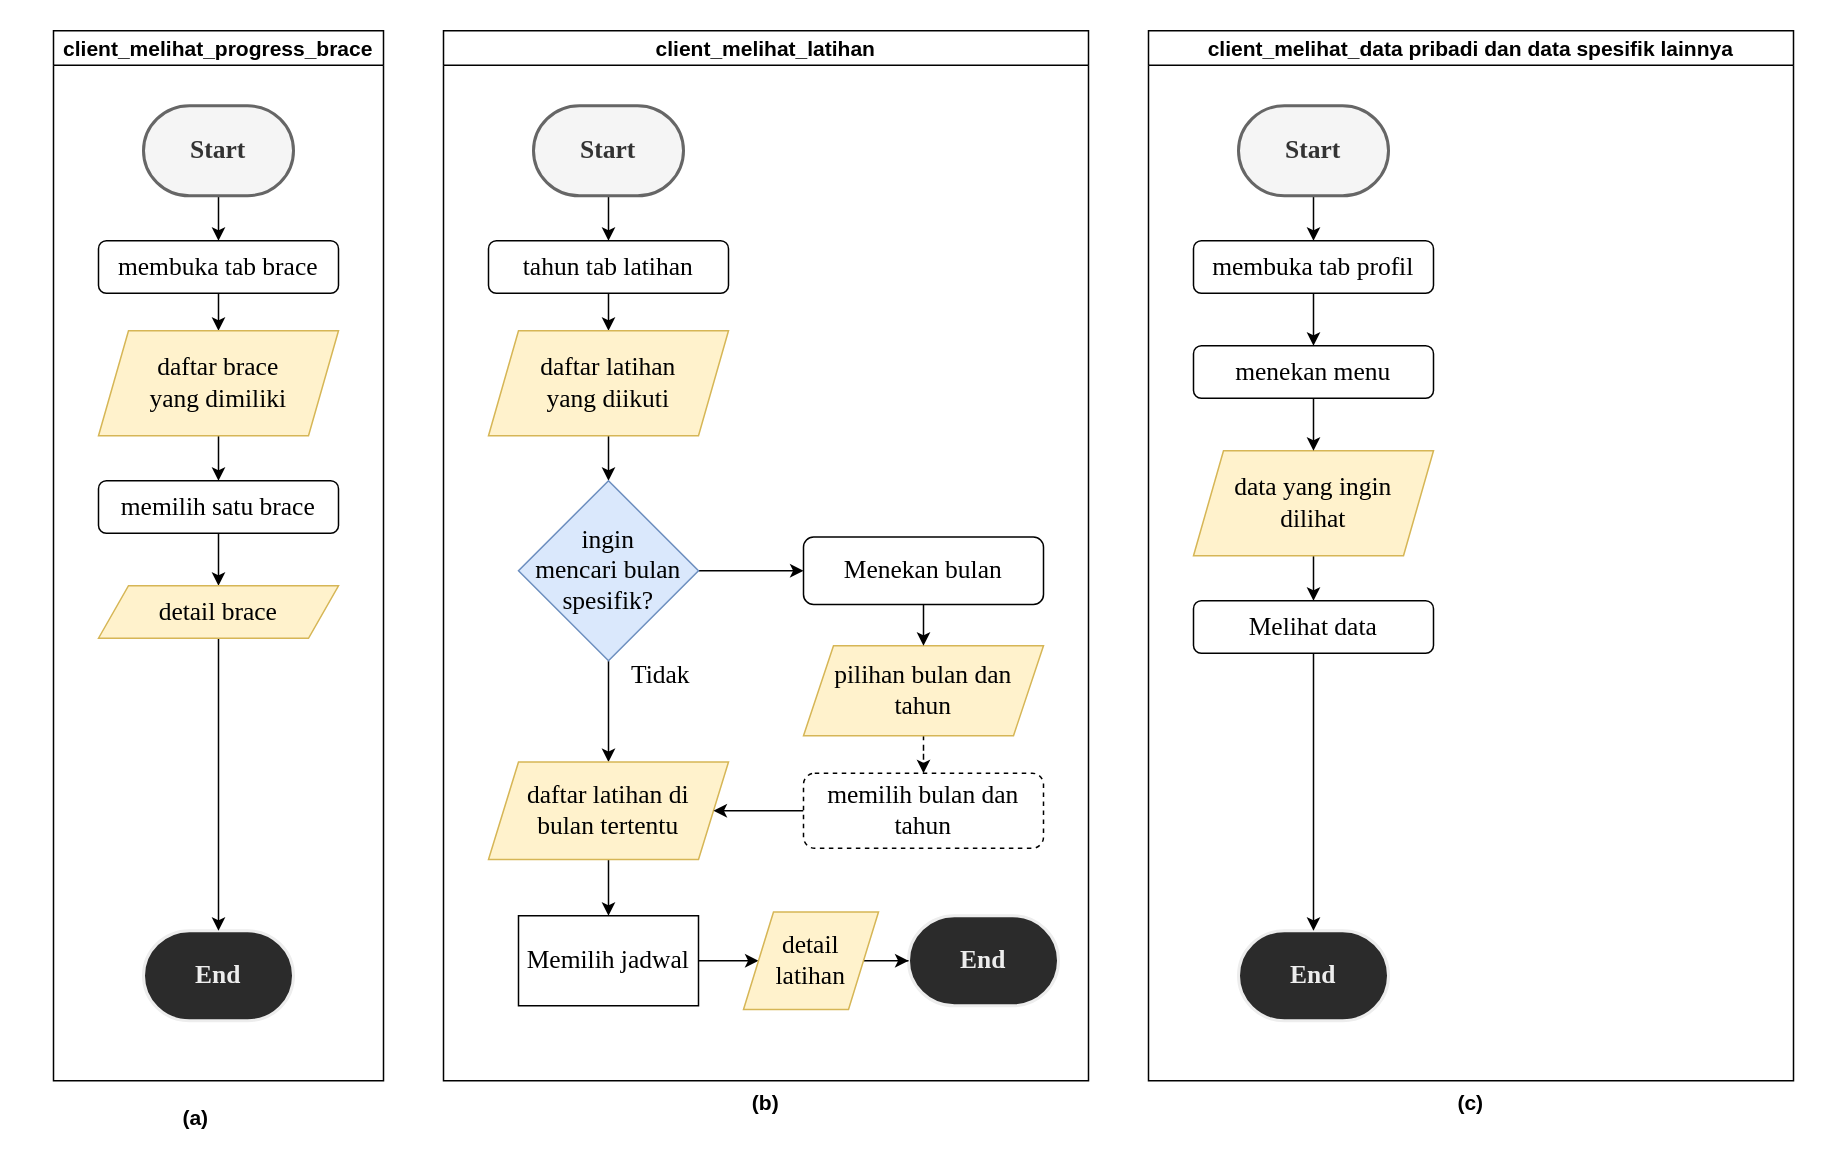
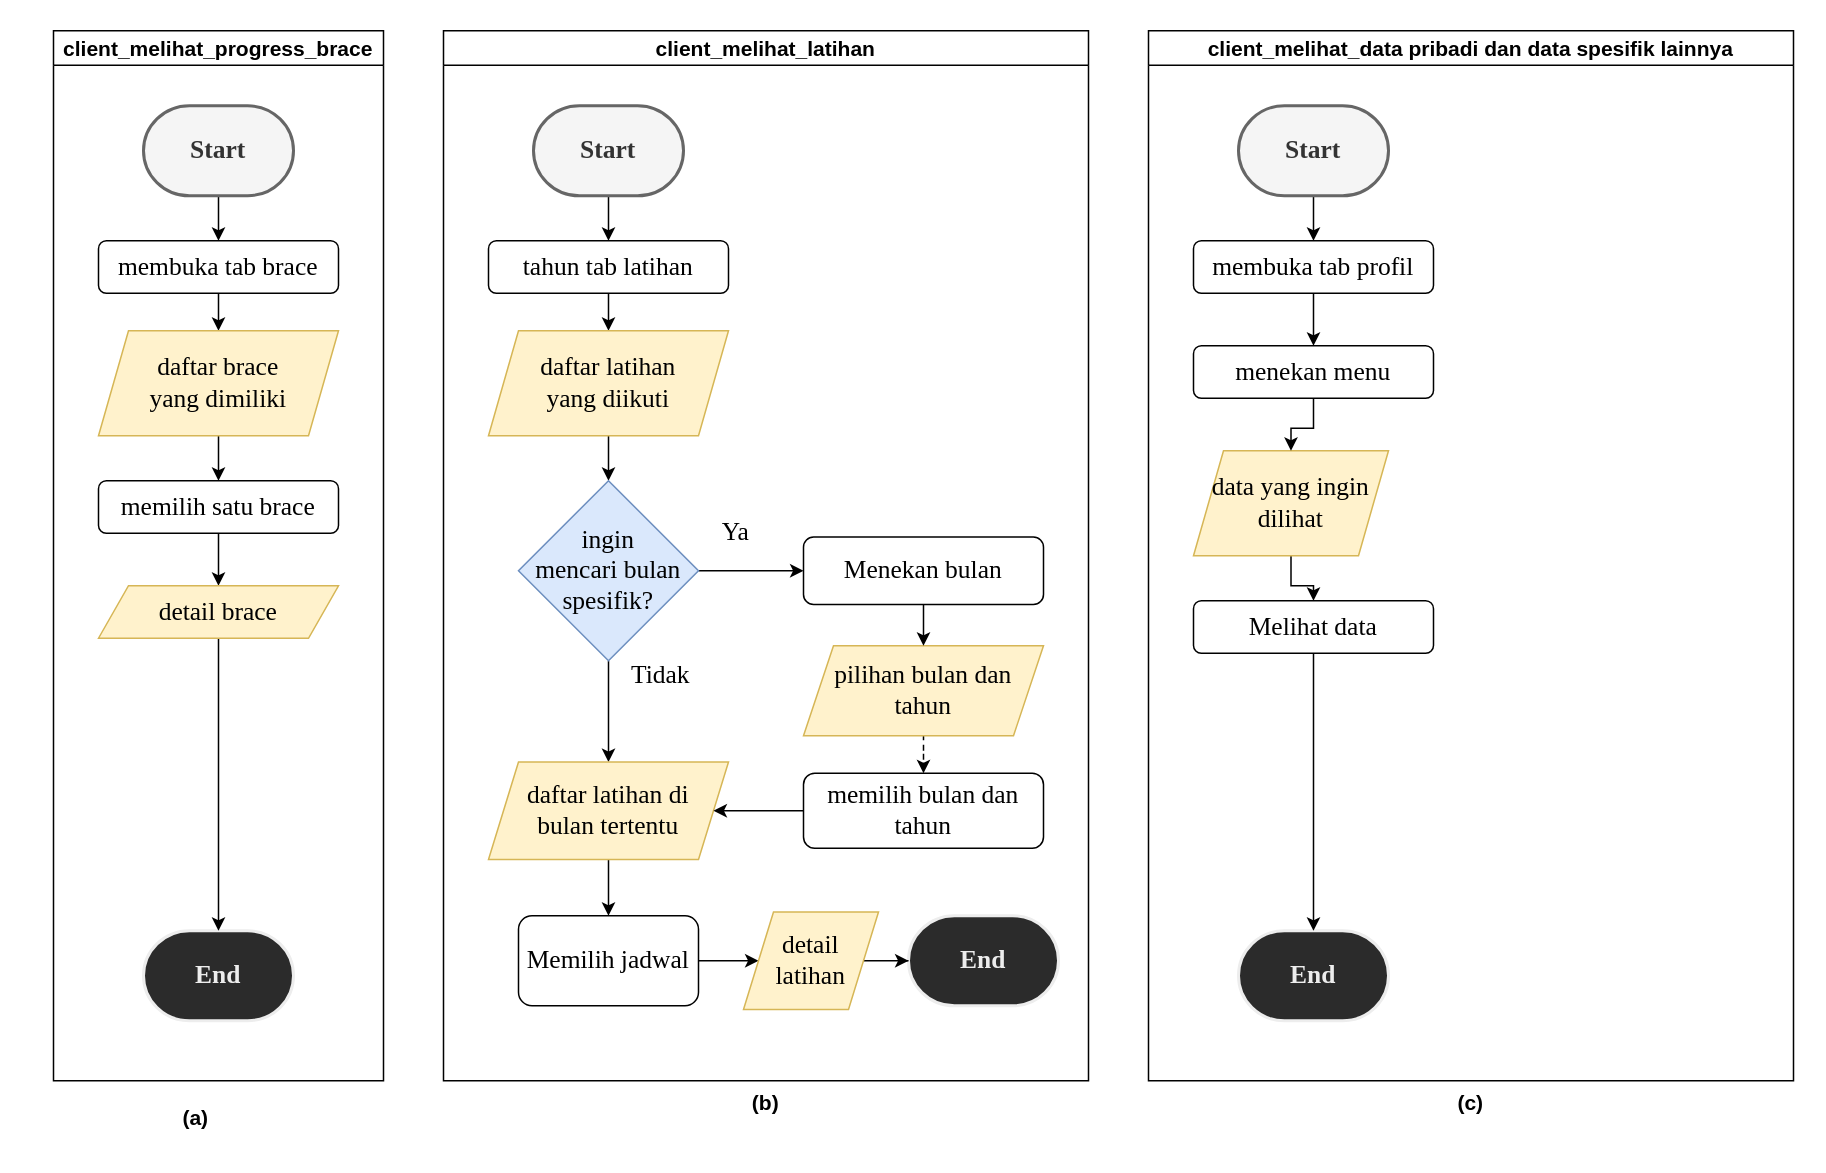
(1313, 503) -> (1291, 503)
none -> (736, 533)
(923, 811) -> (923, 811)
(608, 961) -> (608, 961)
